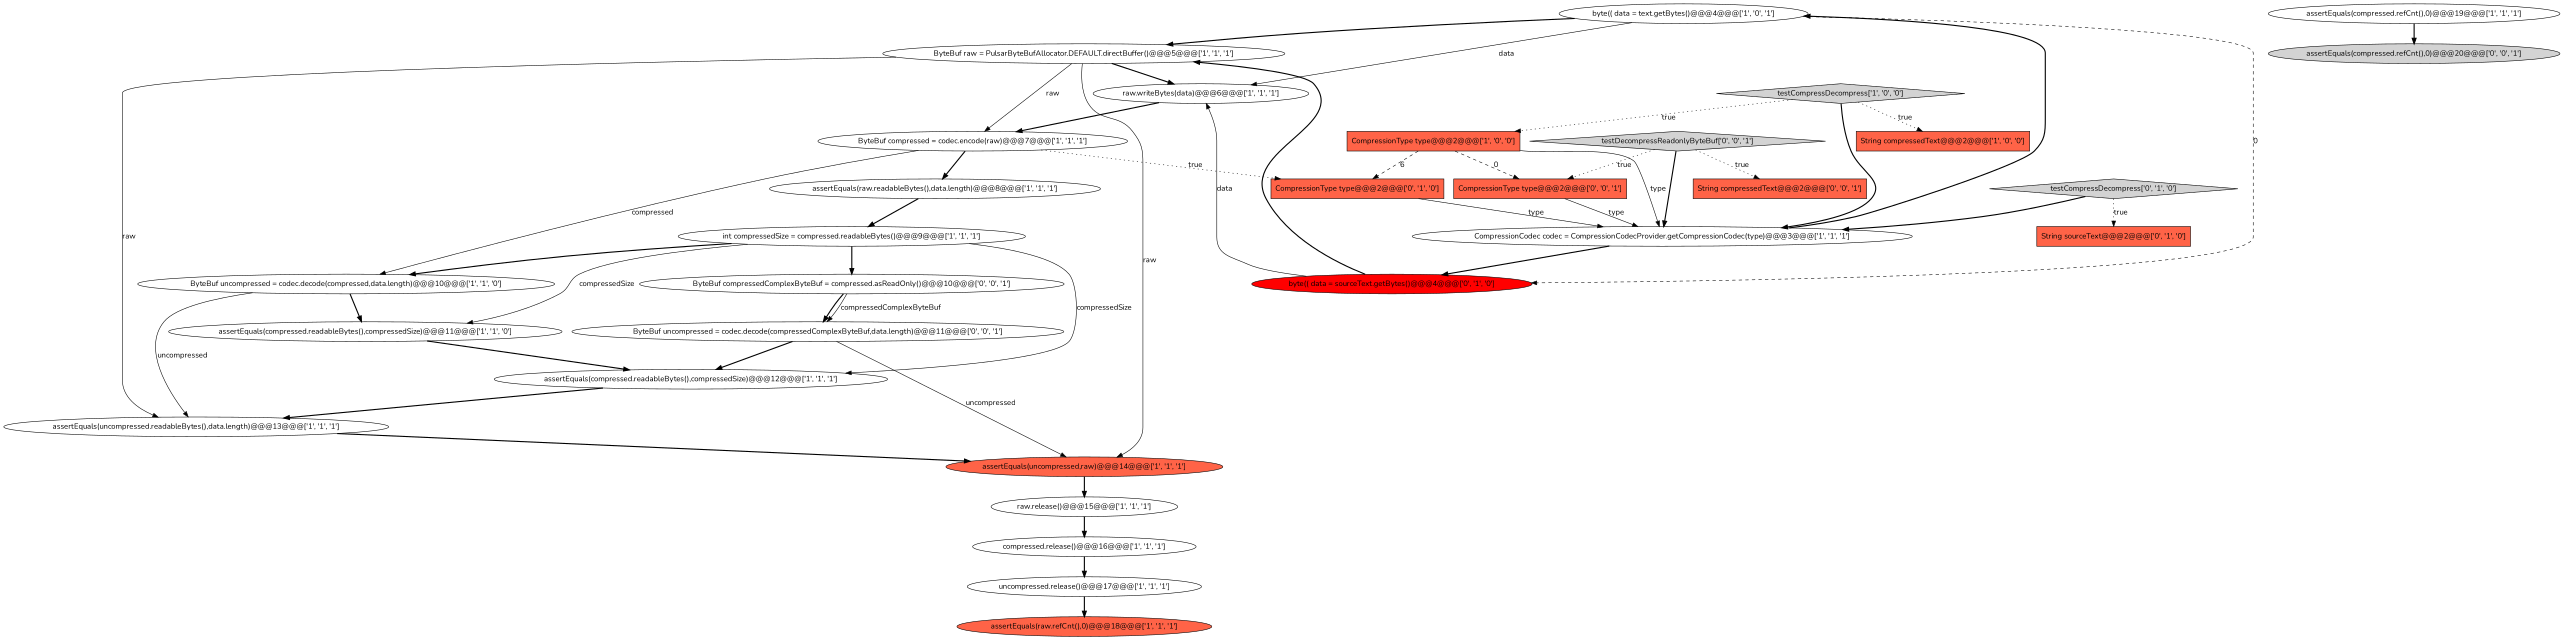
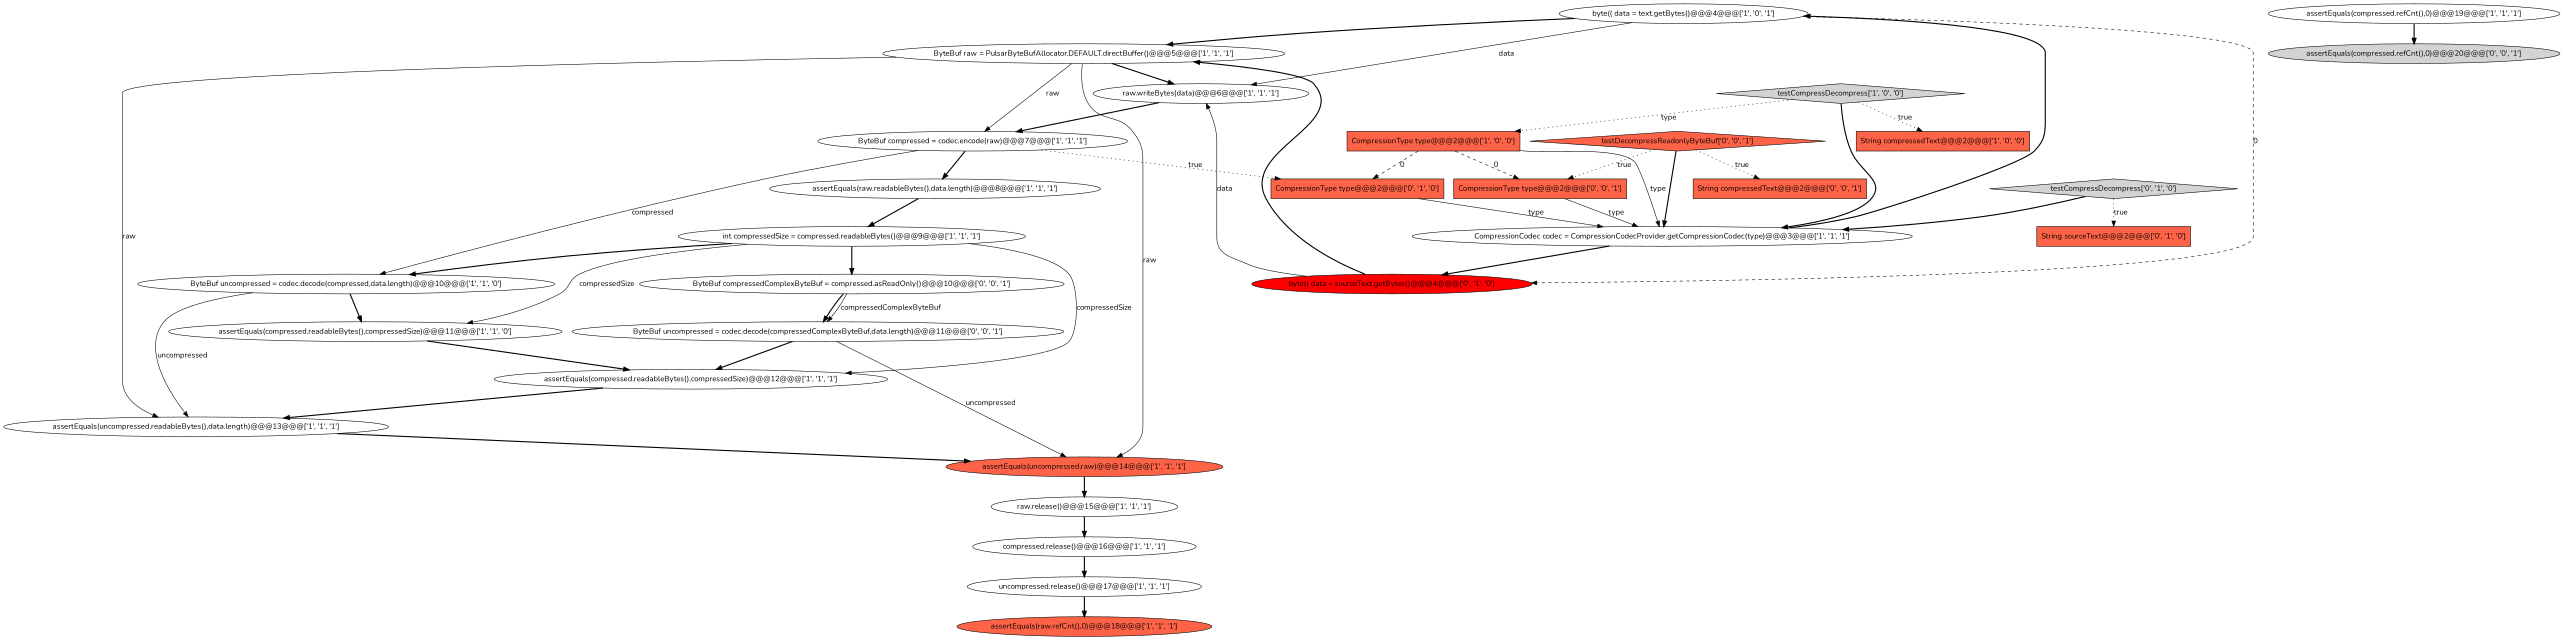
(1669, 117) -> (1669, 117)
(1678, 141) -> (1678, 141)
(1403, 165) -> (1403, 165)
